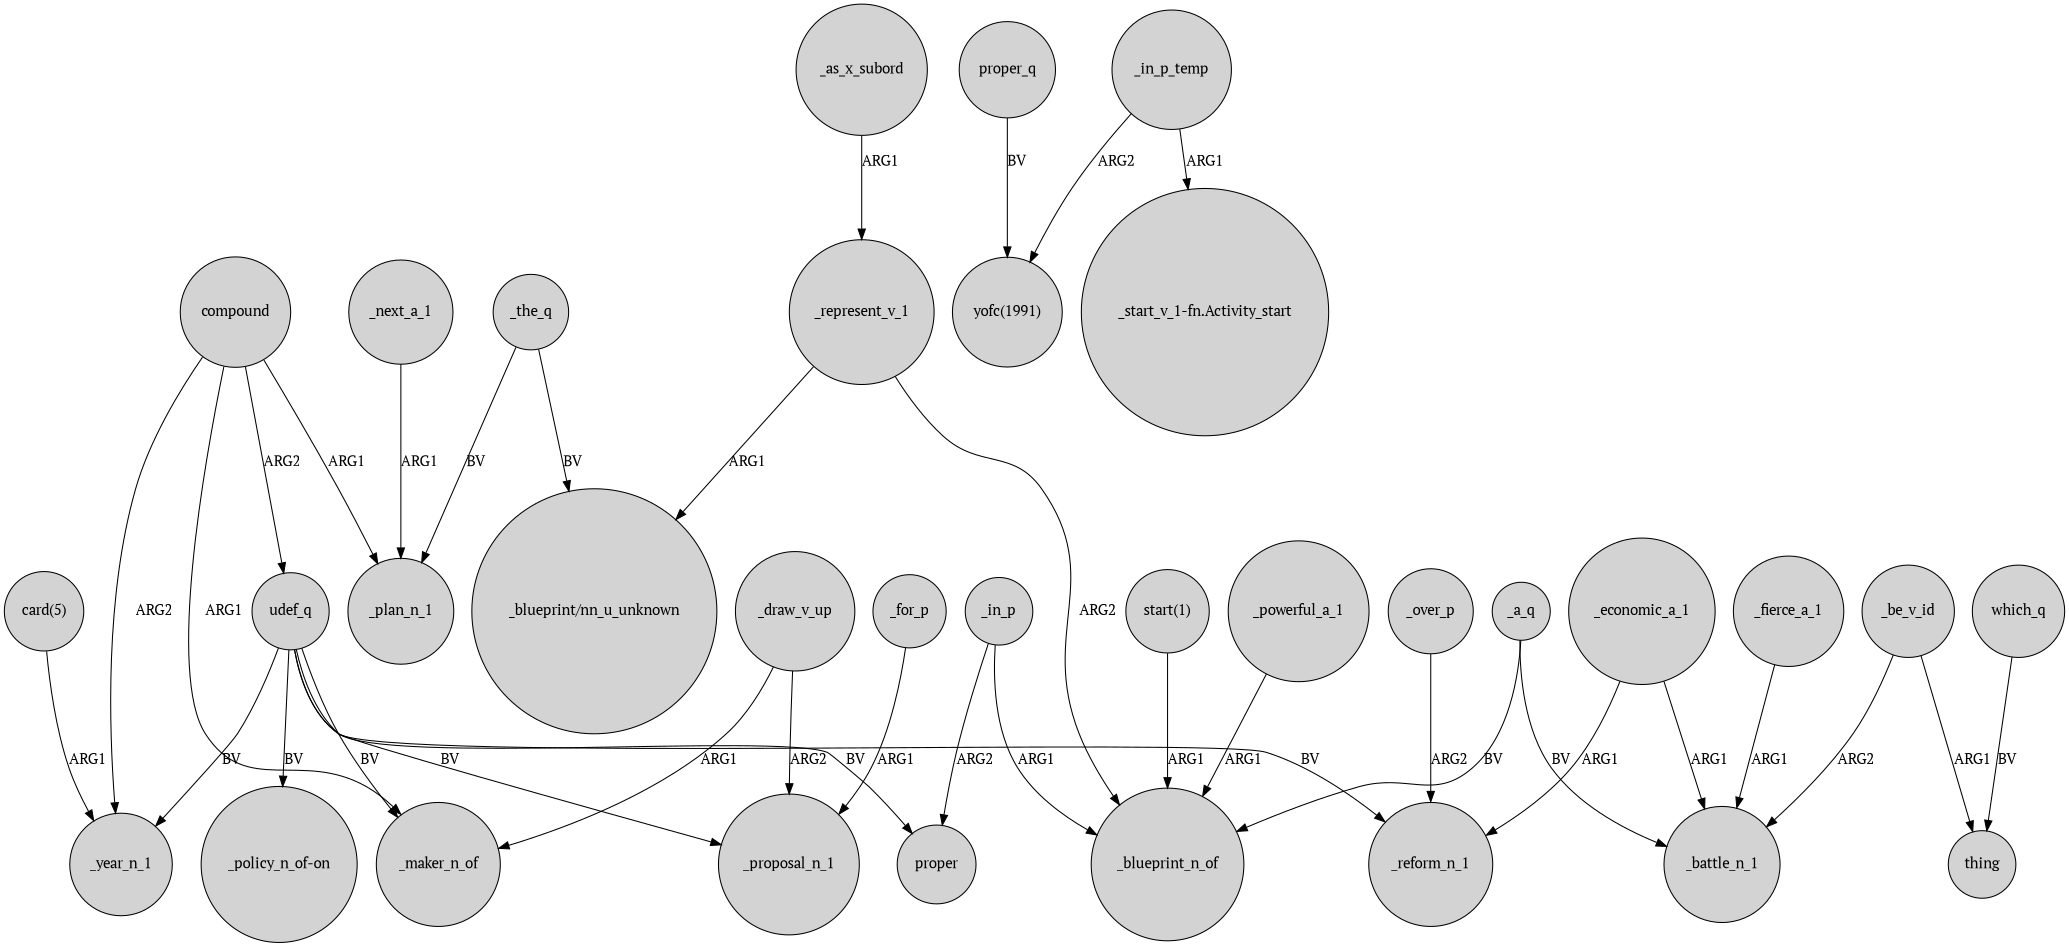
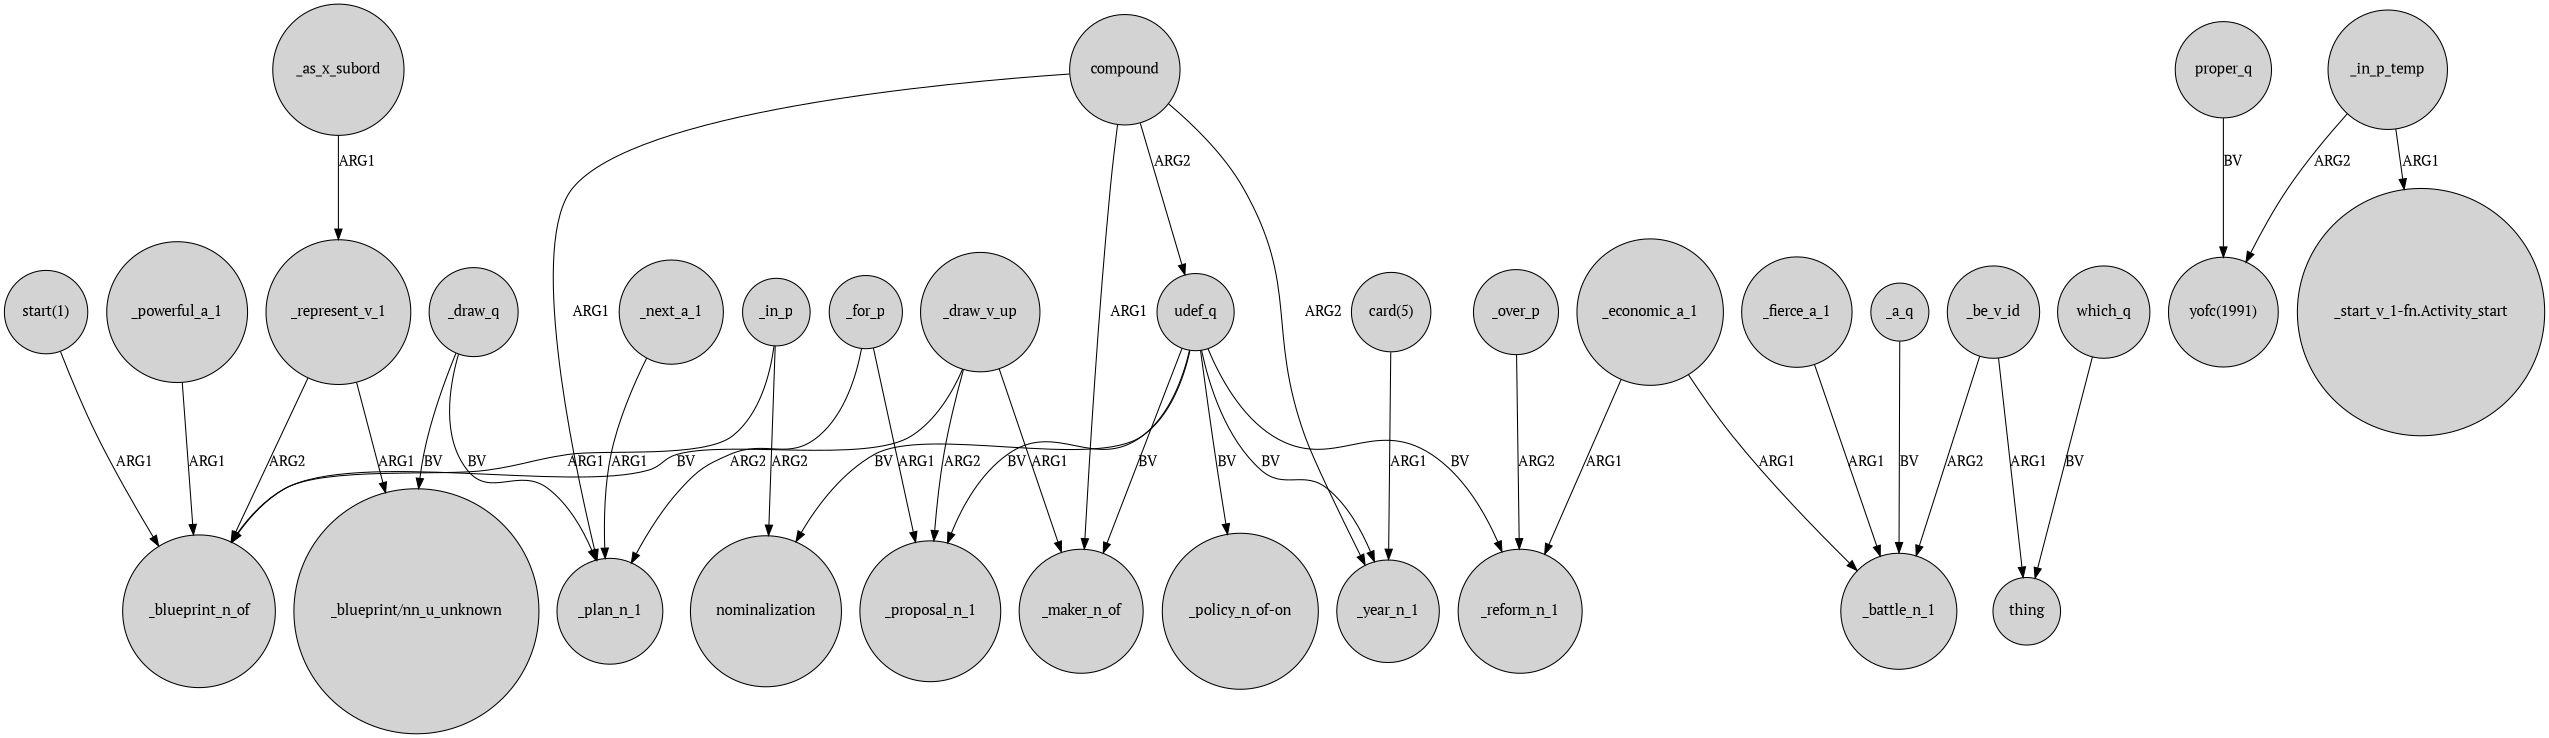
(531, 312) -> (474, 312)
none -> (724, 457)
(1437, 784) -> (630, 473)
(937, 864) -> (766, 611)
